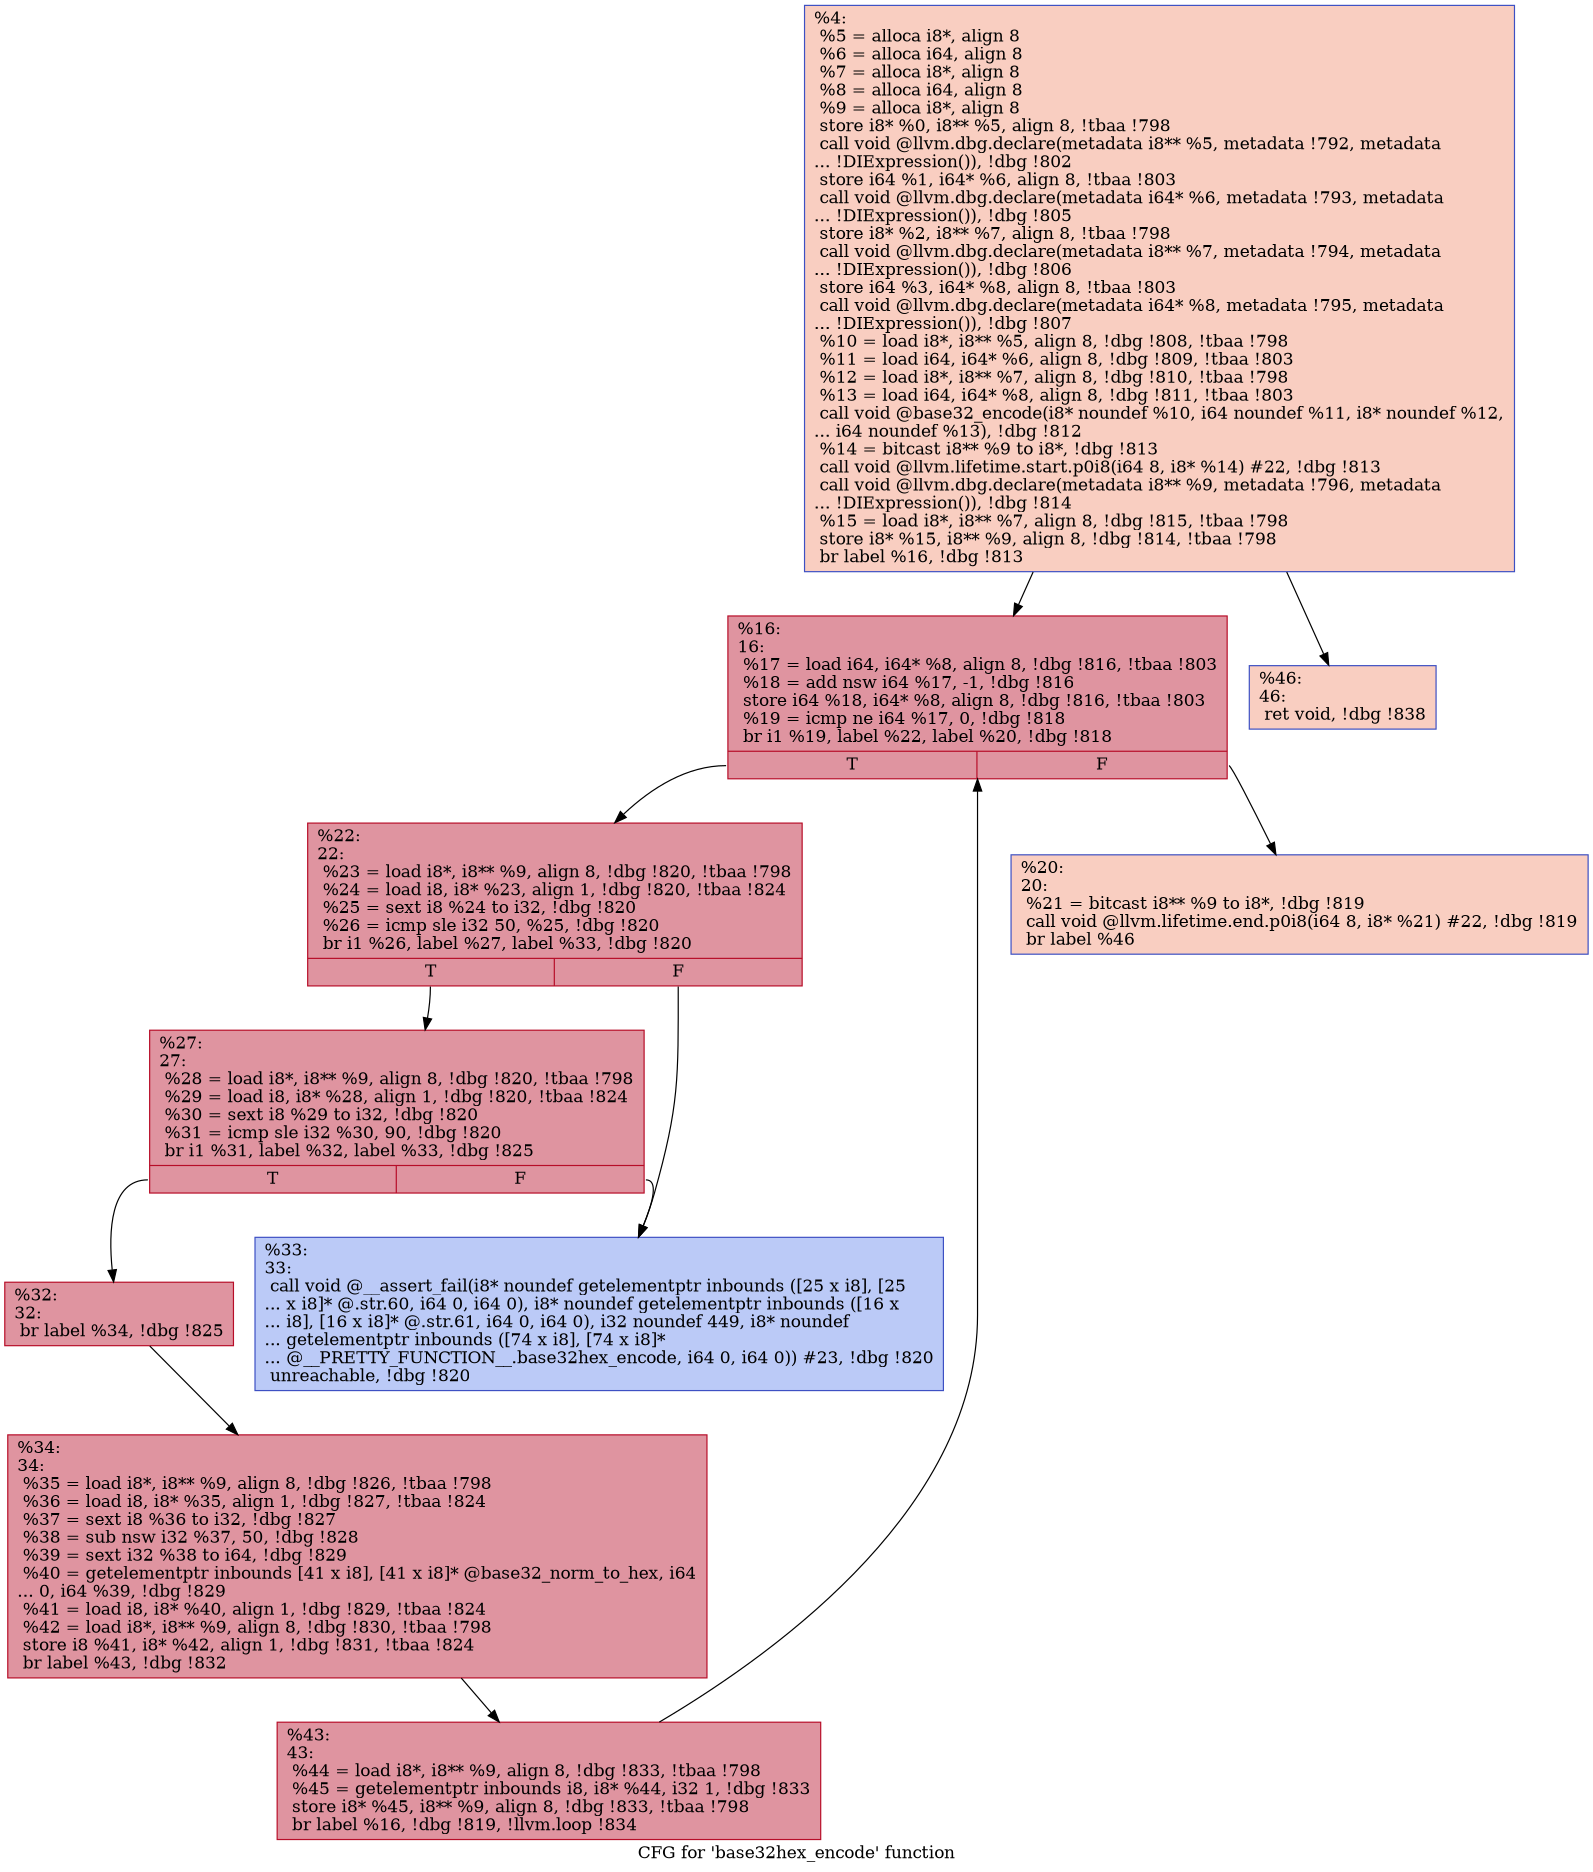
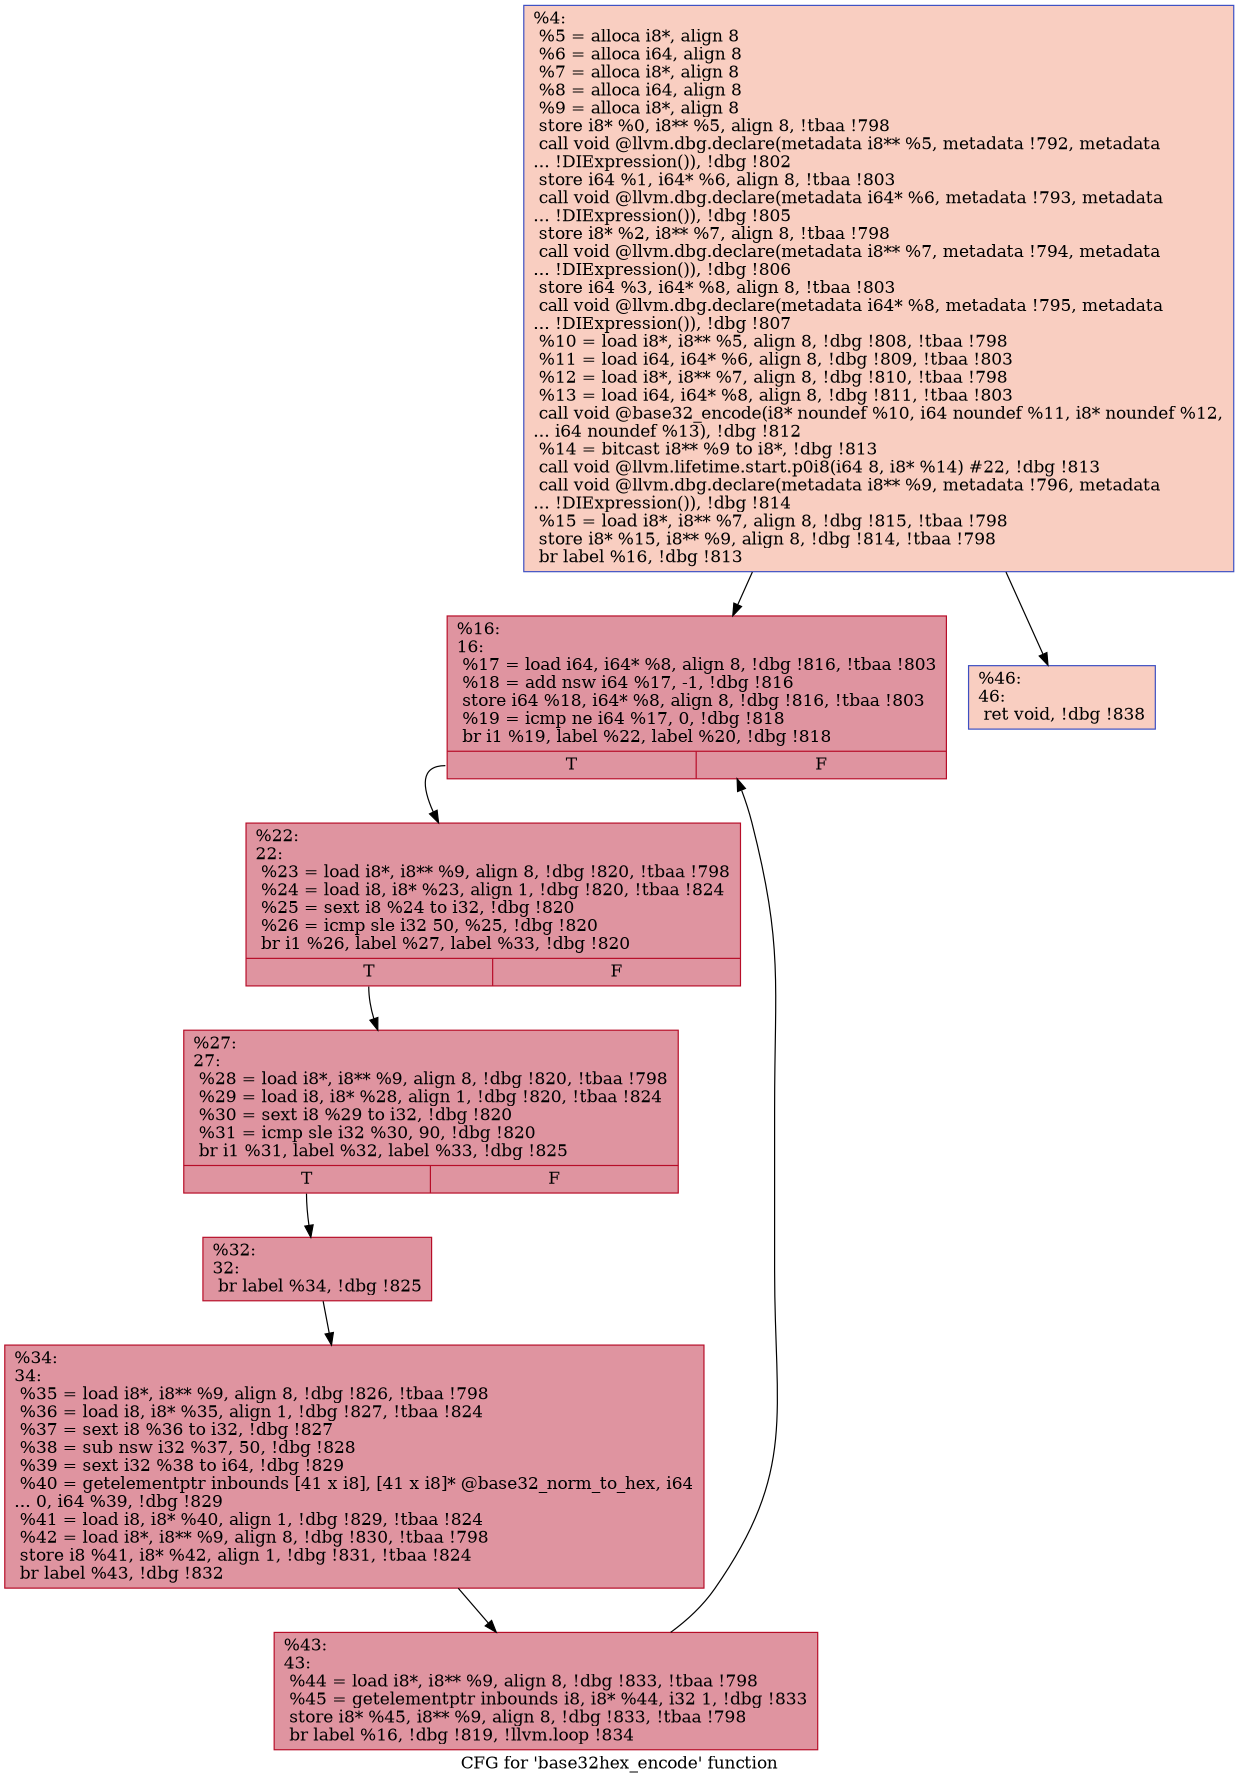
(1300, 905) -> none
(599, 1314) -> none
